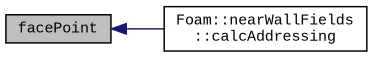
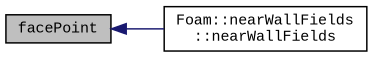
(266, 29) -> (266, 29)
